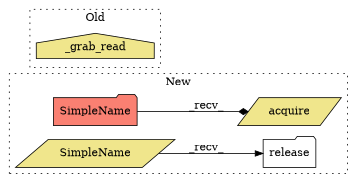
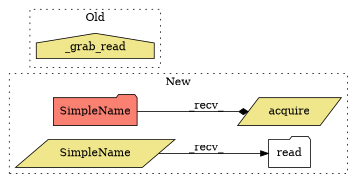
(289, 153) -> (289, 153)
